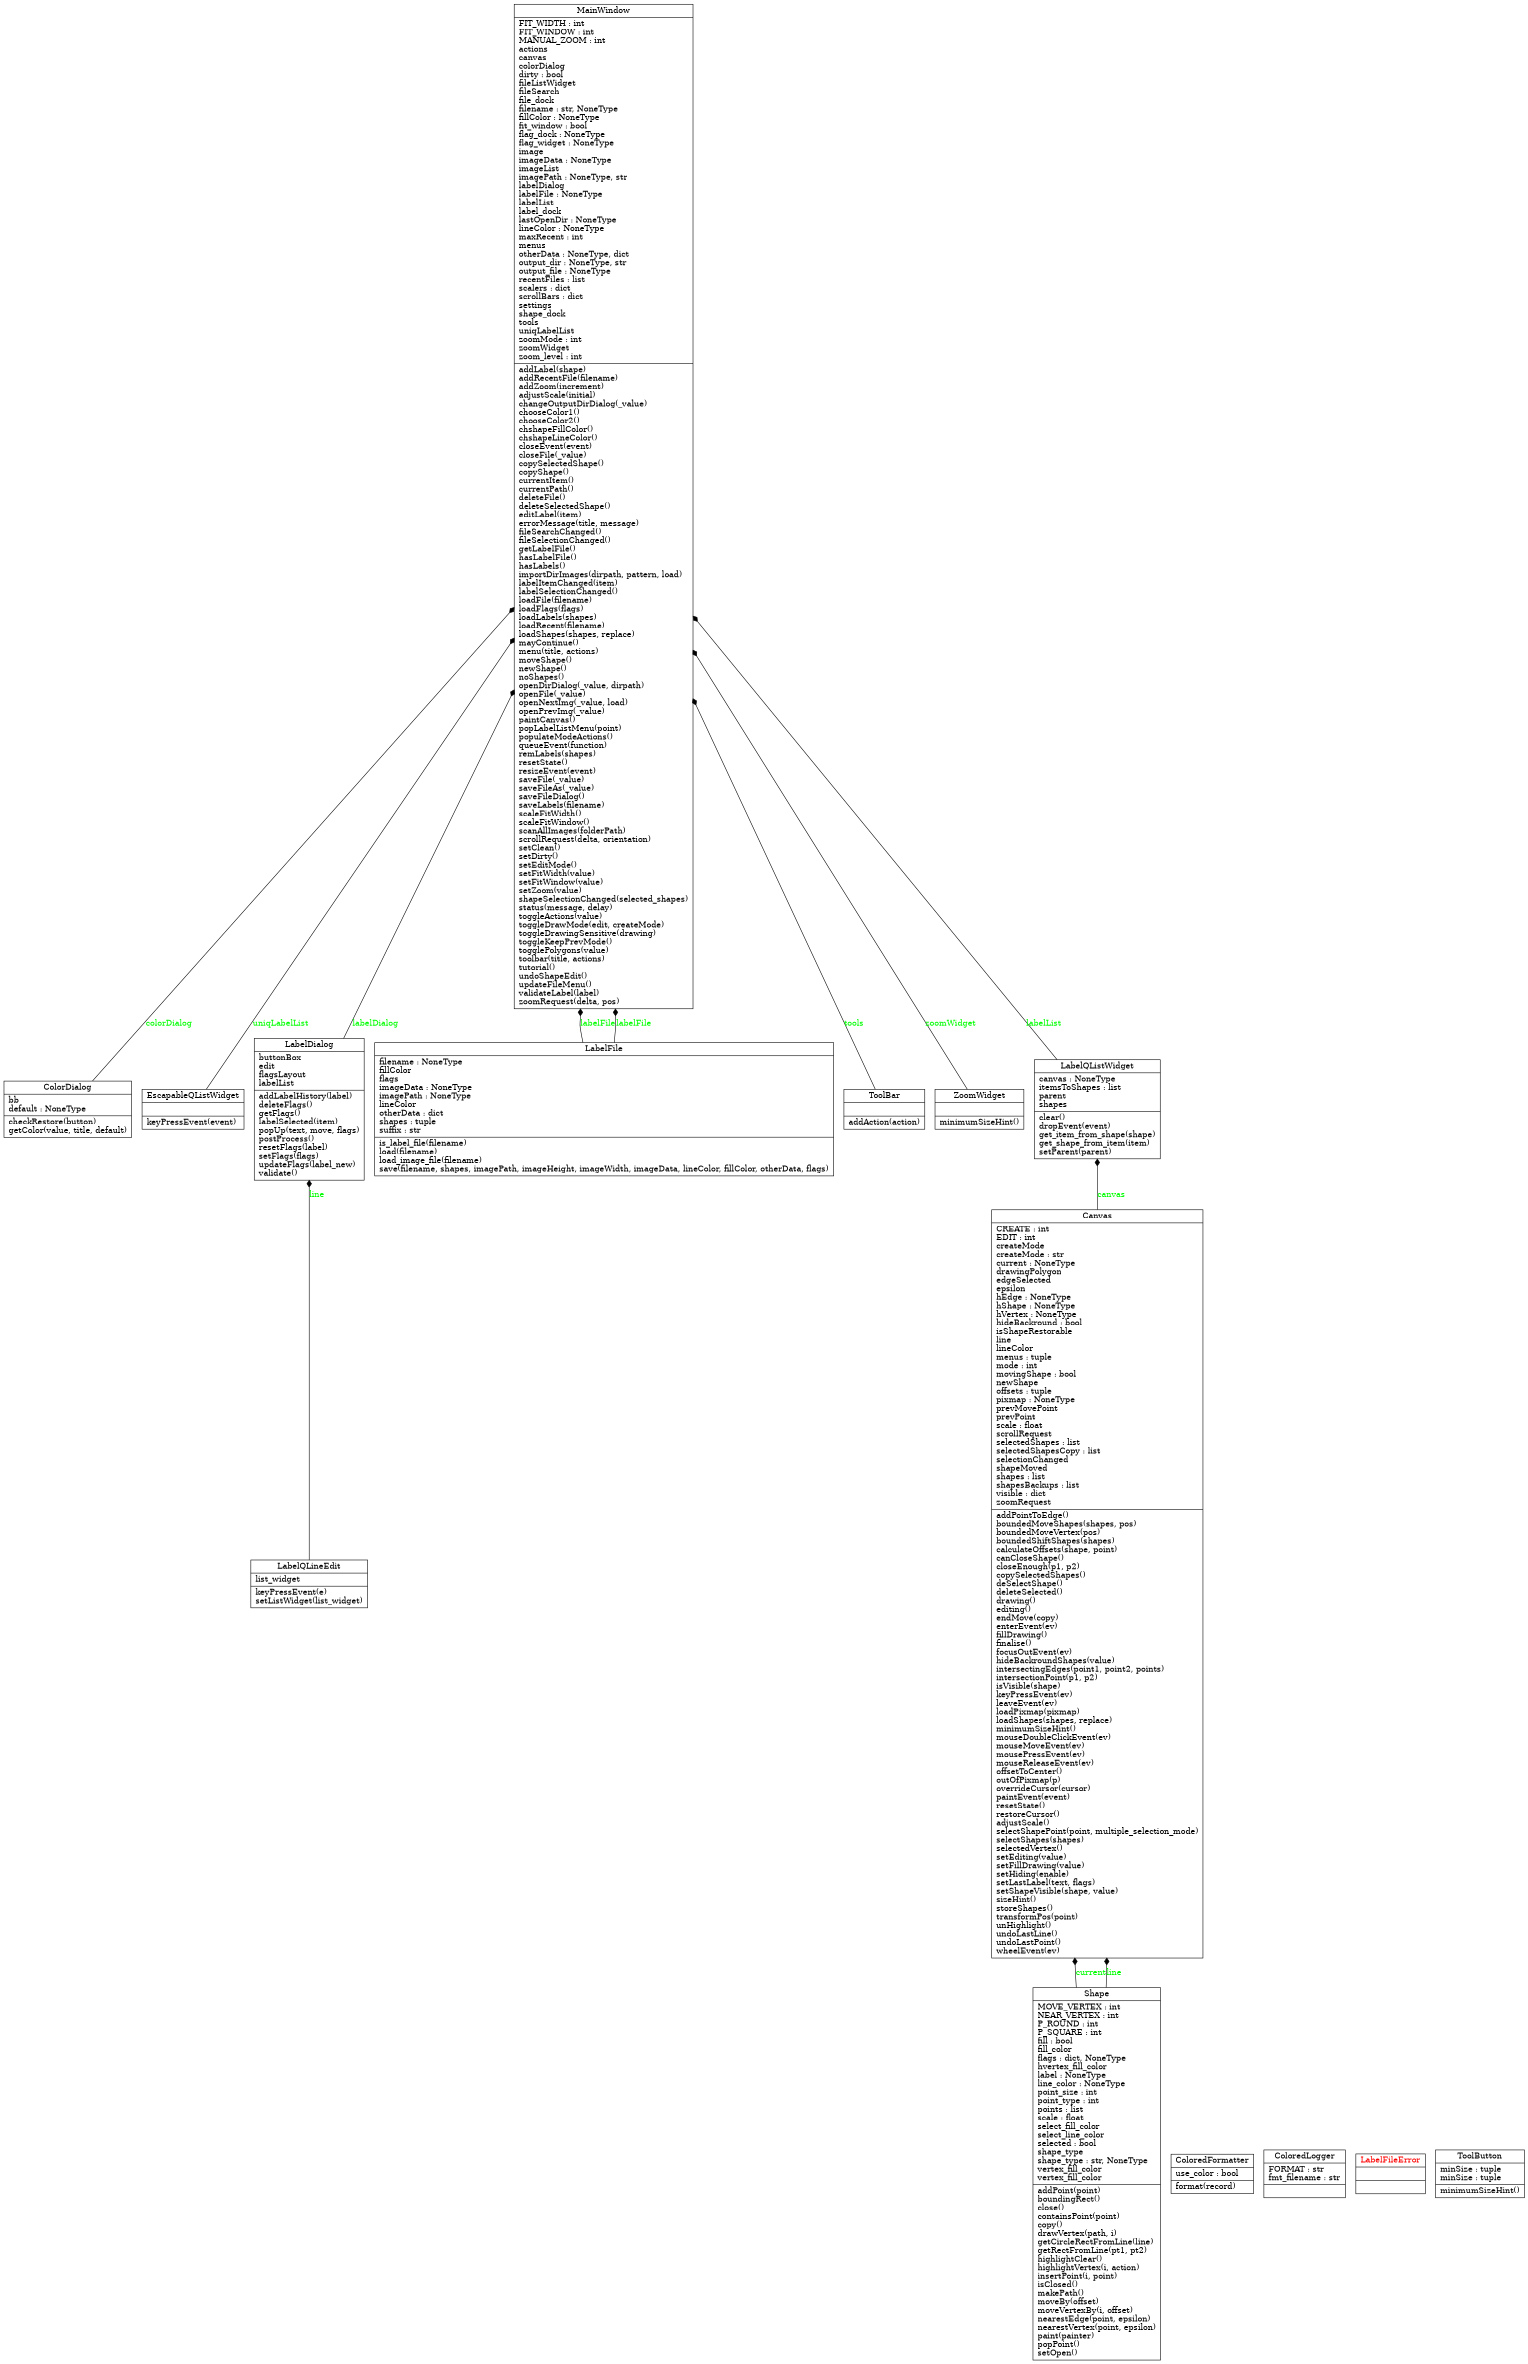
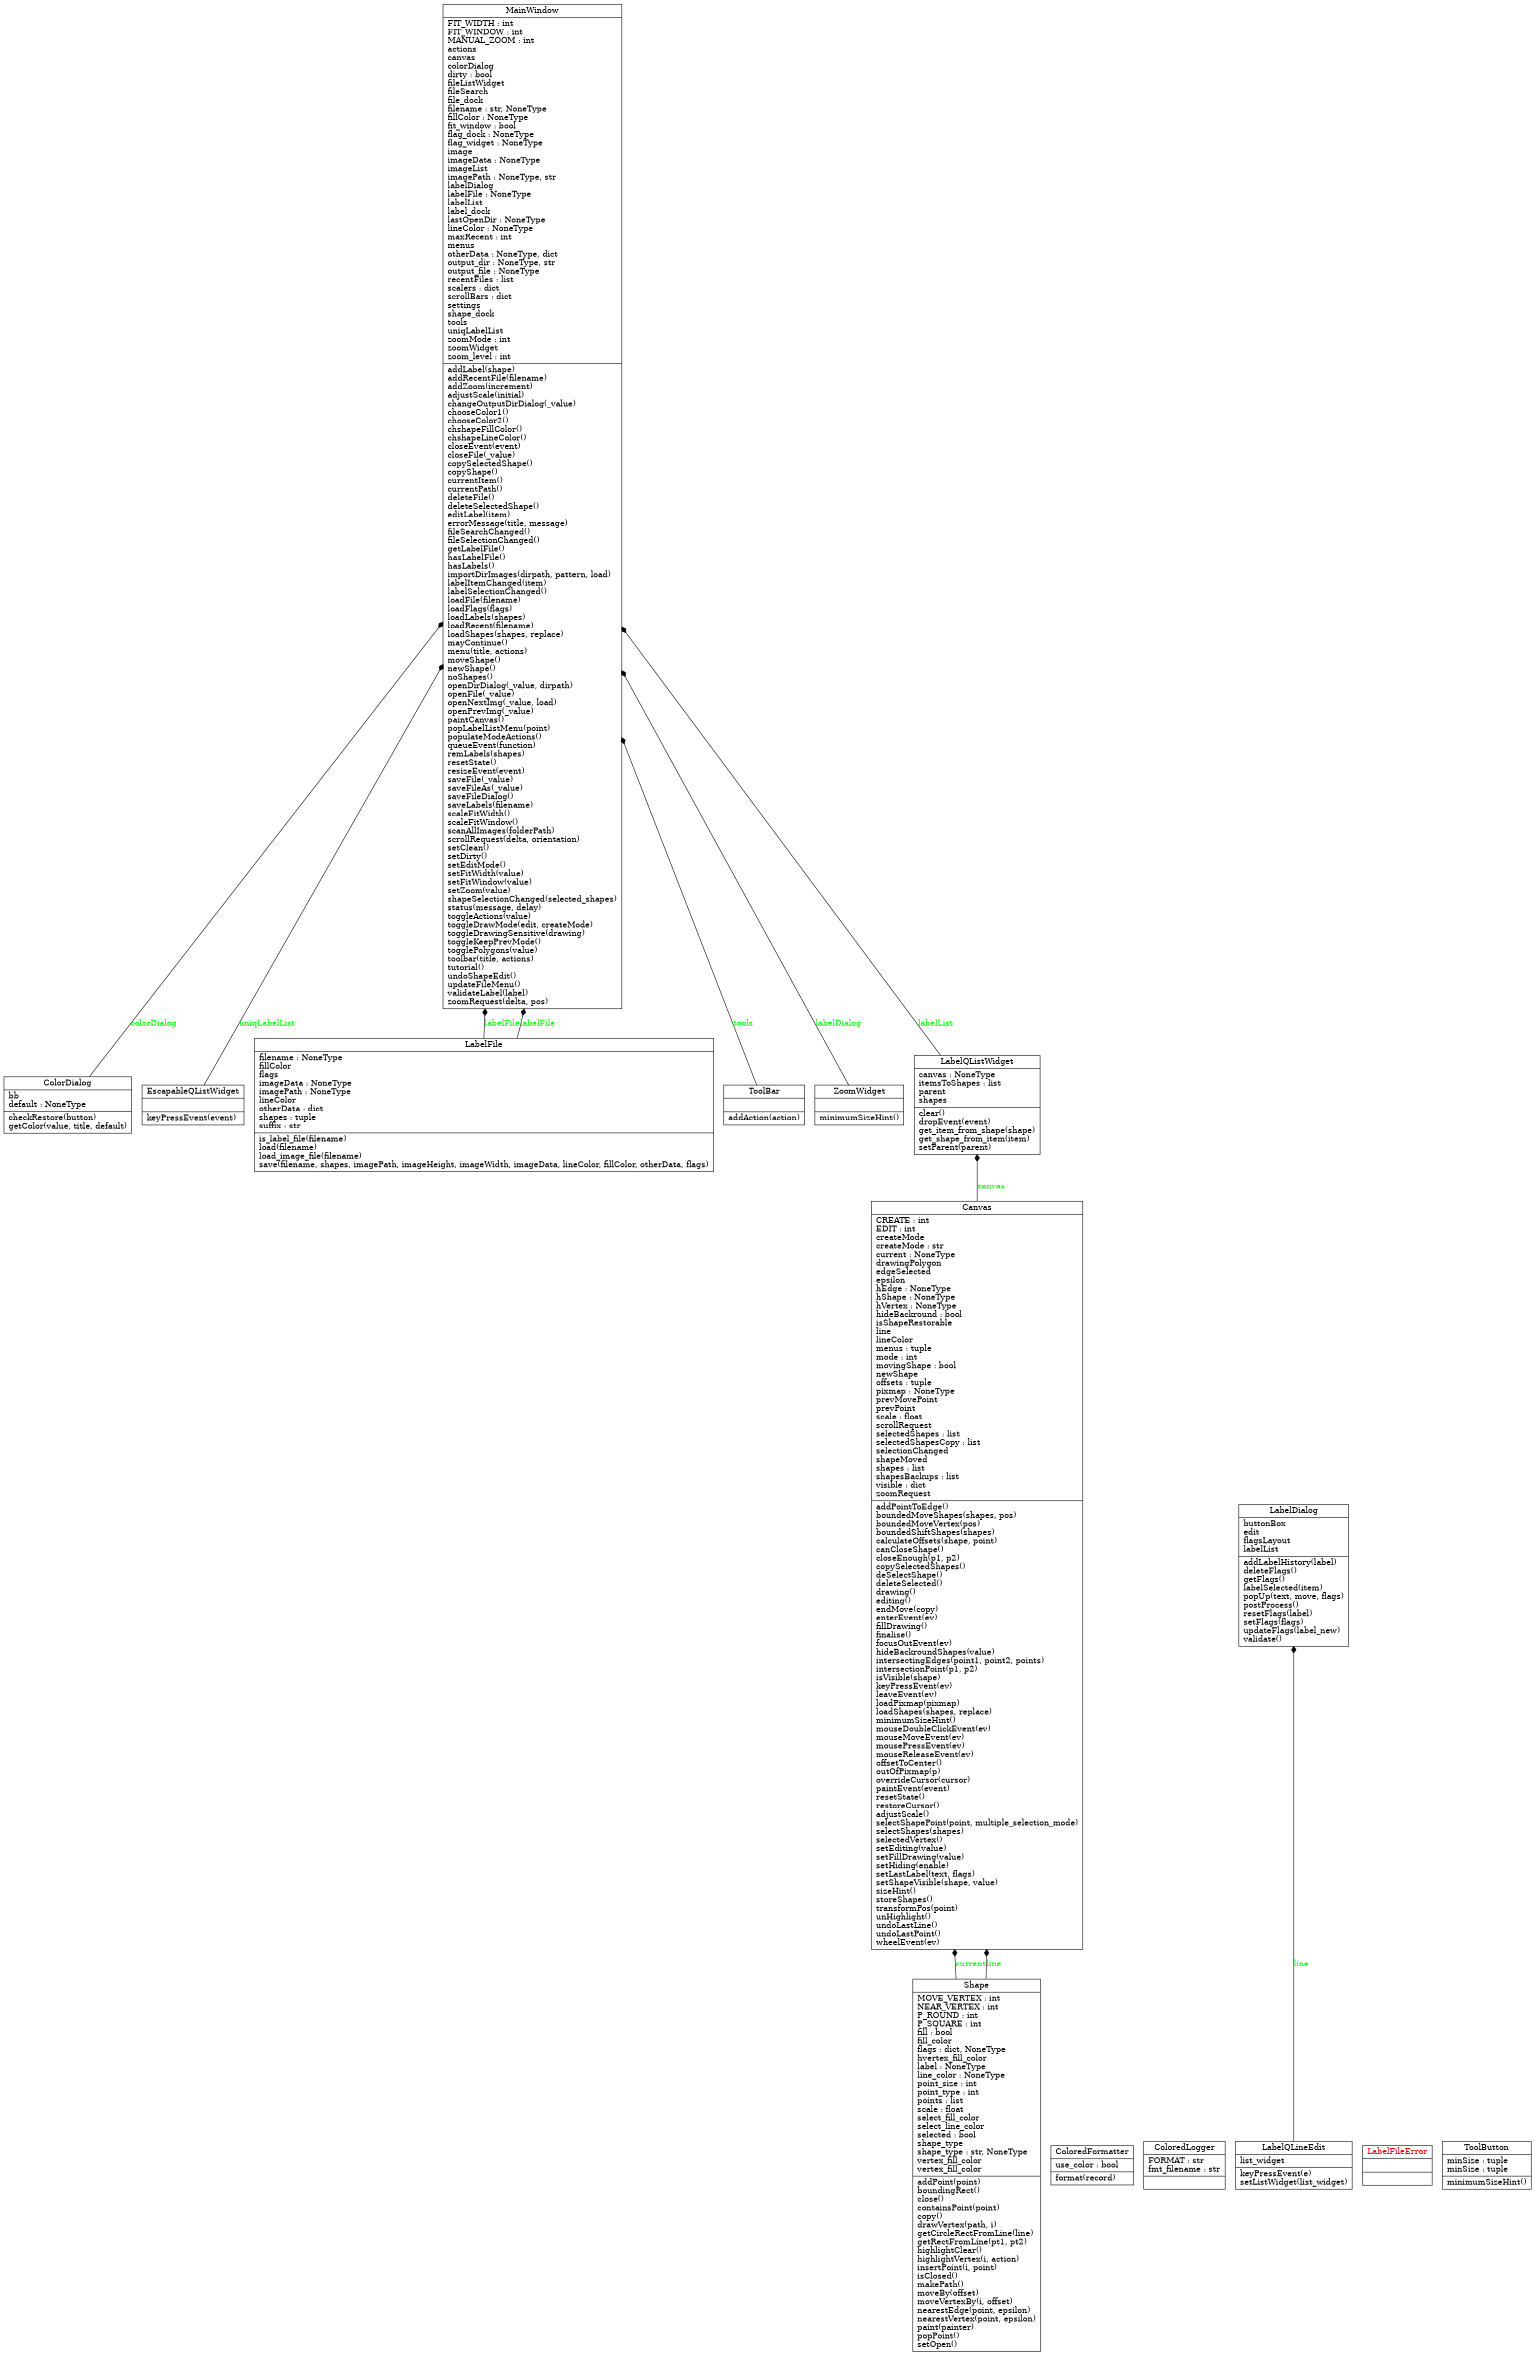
(427, 867) -> none
(951, 1024) -> (839, 1024)
